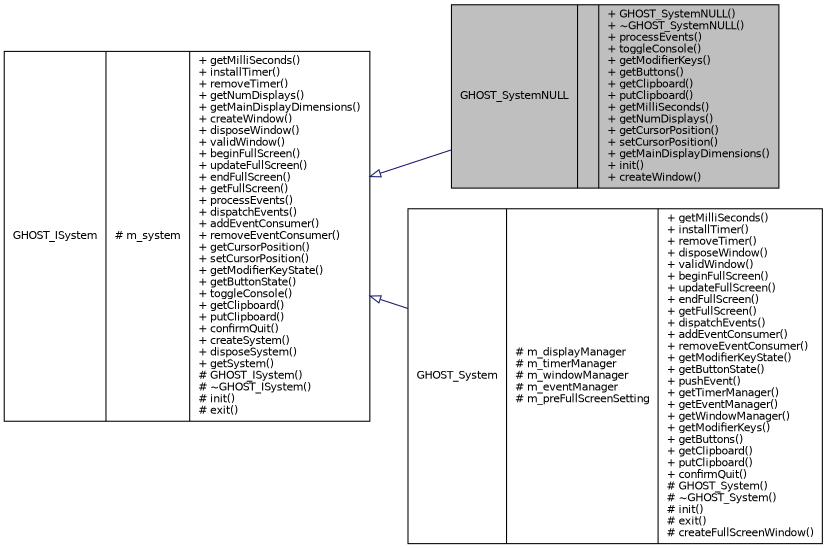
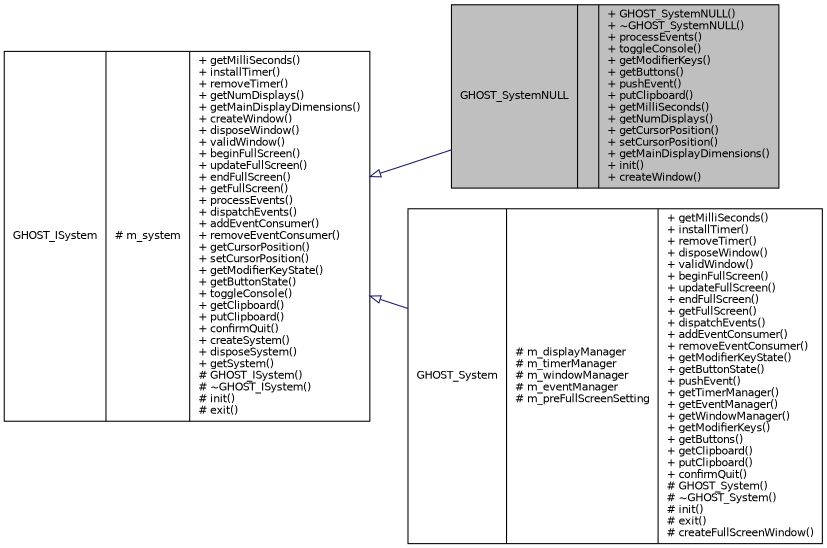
(651, 84) -> (644, 84)
